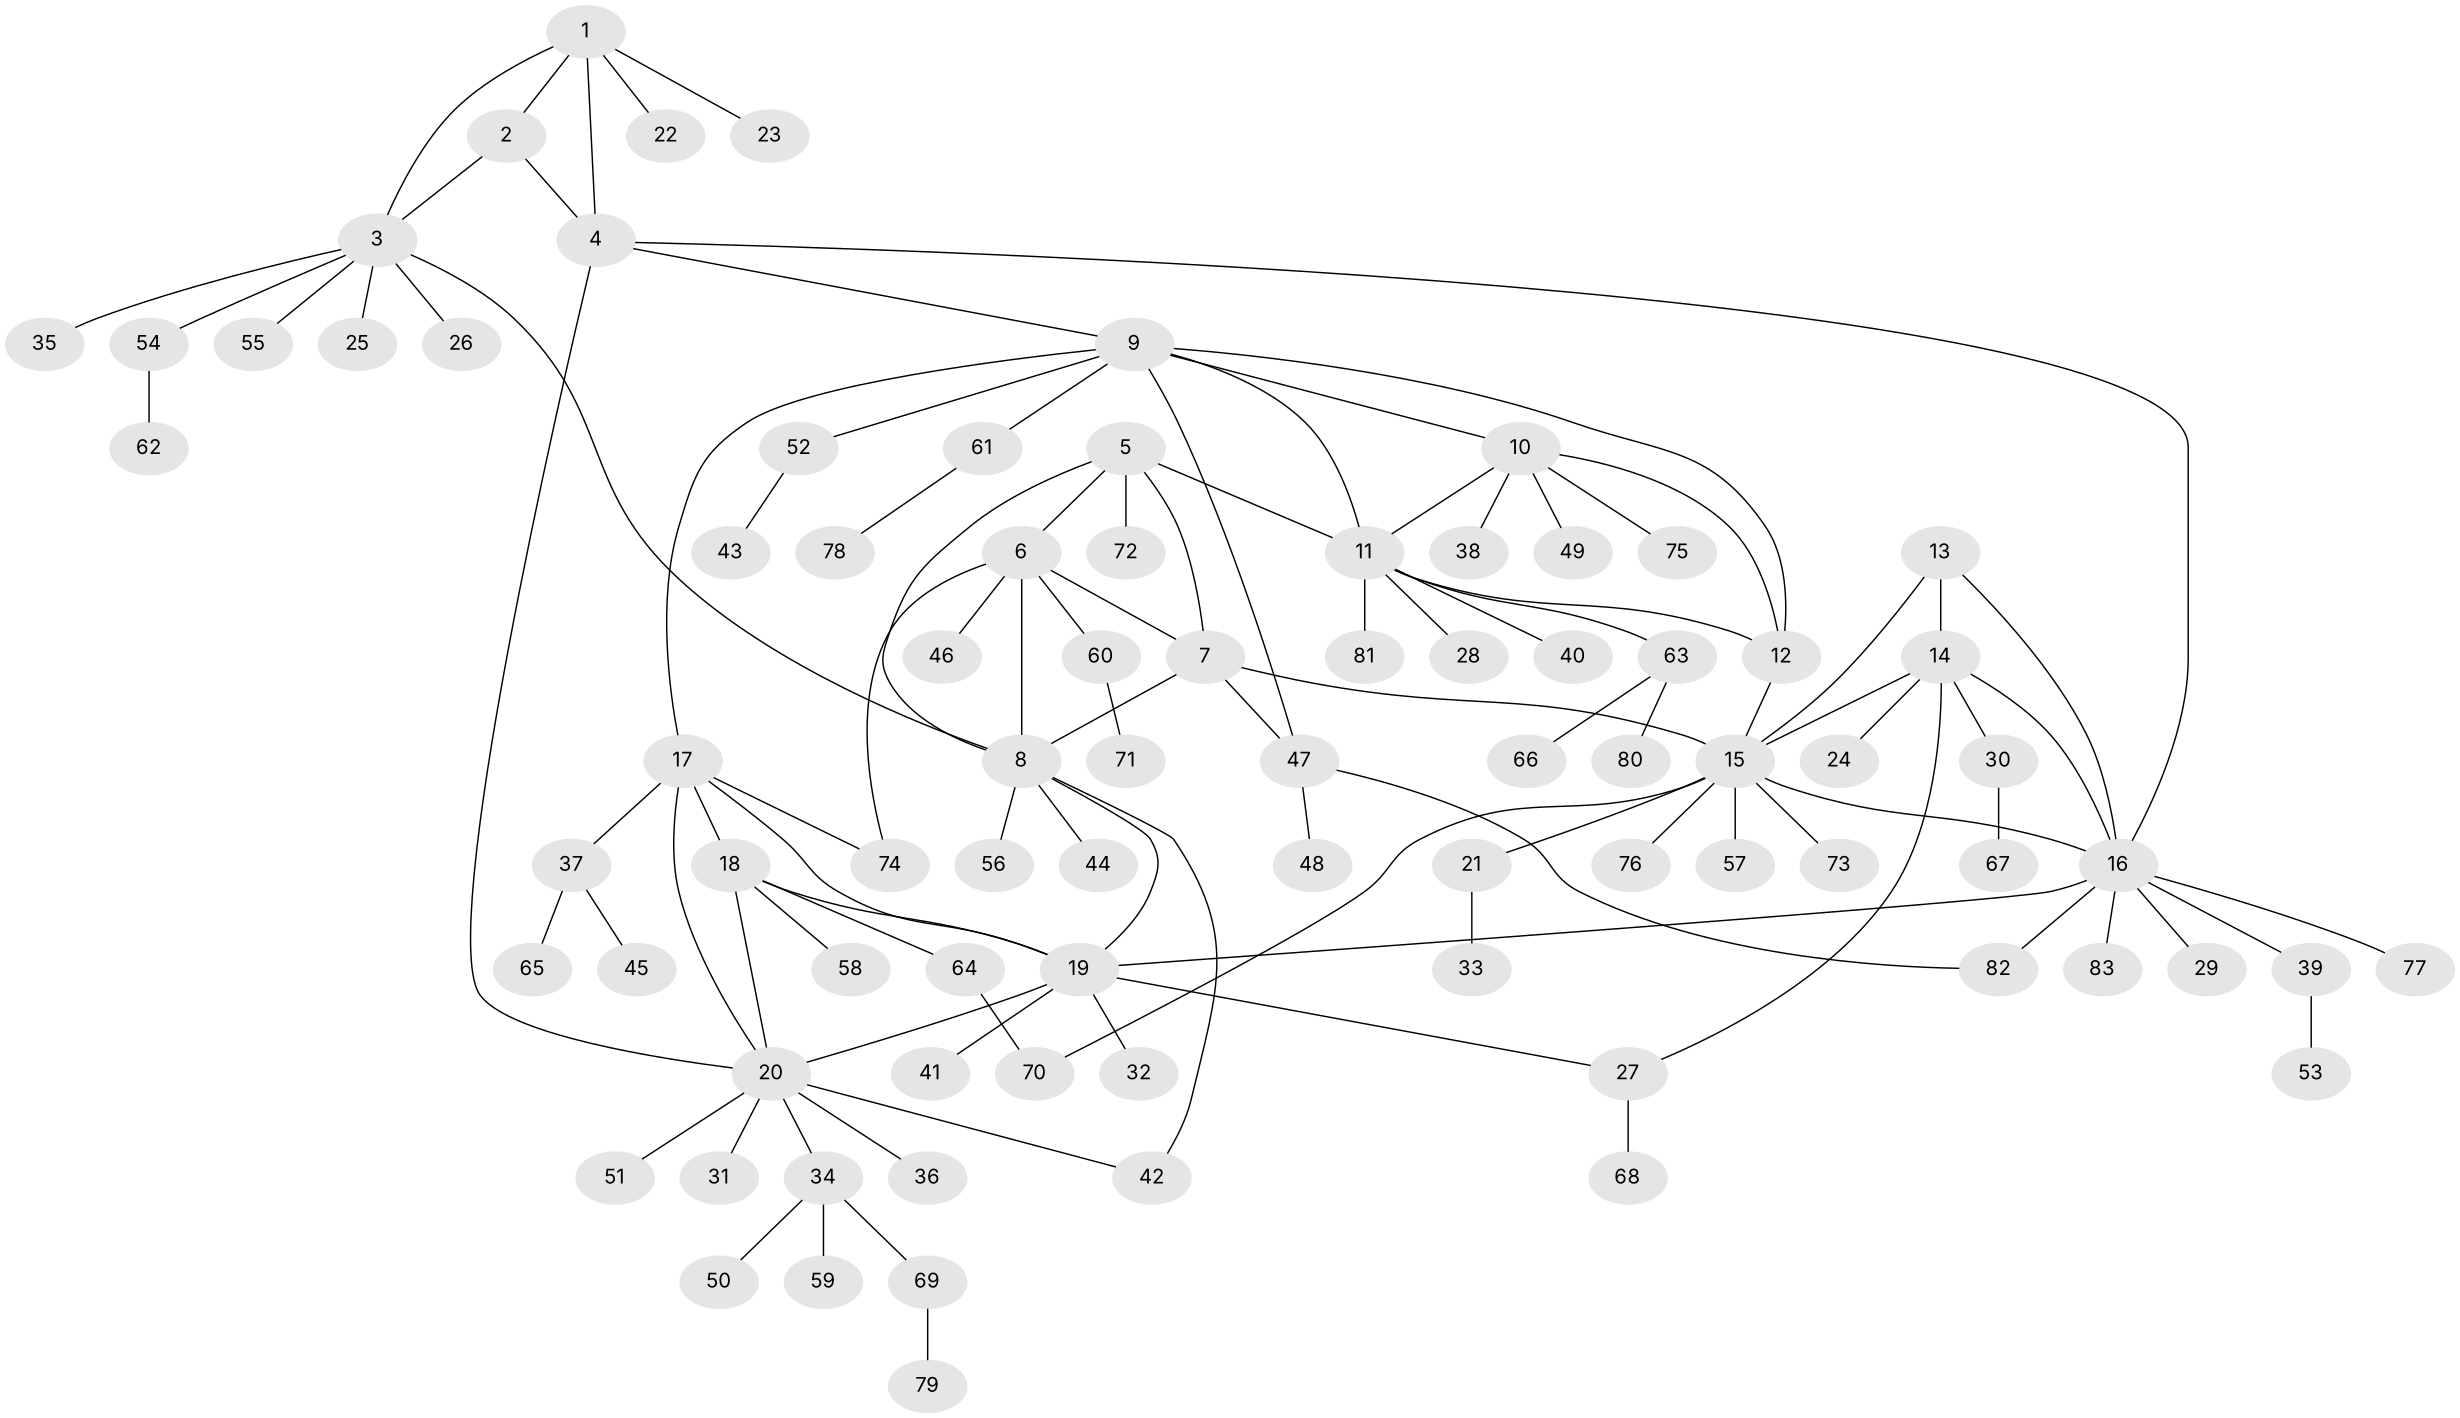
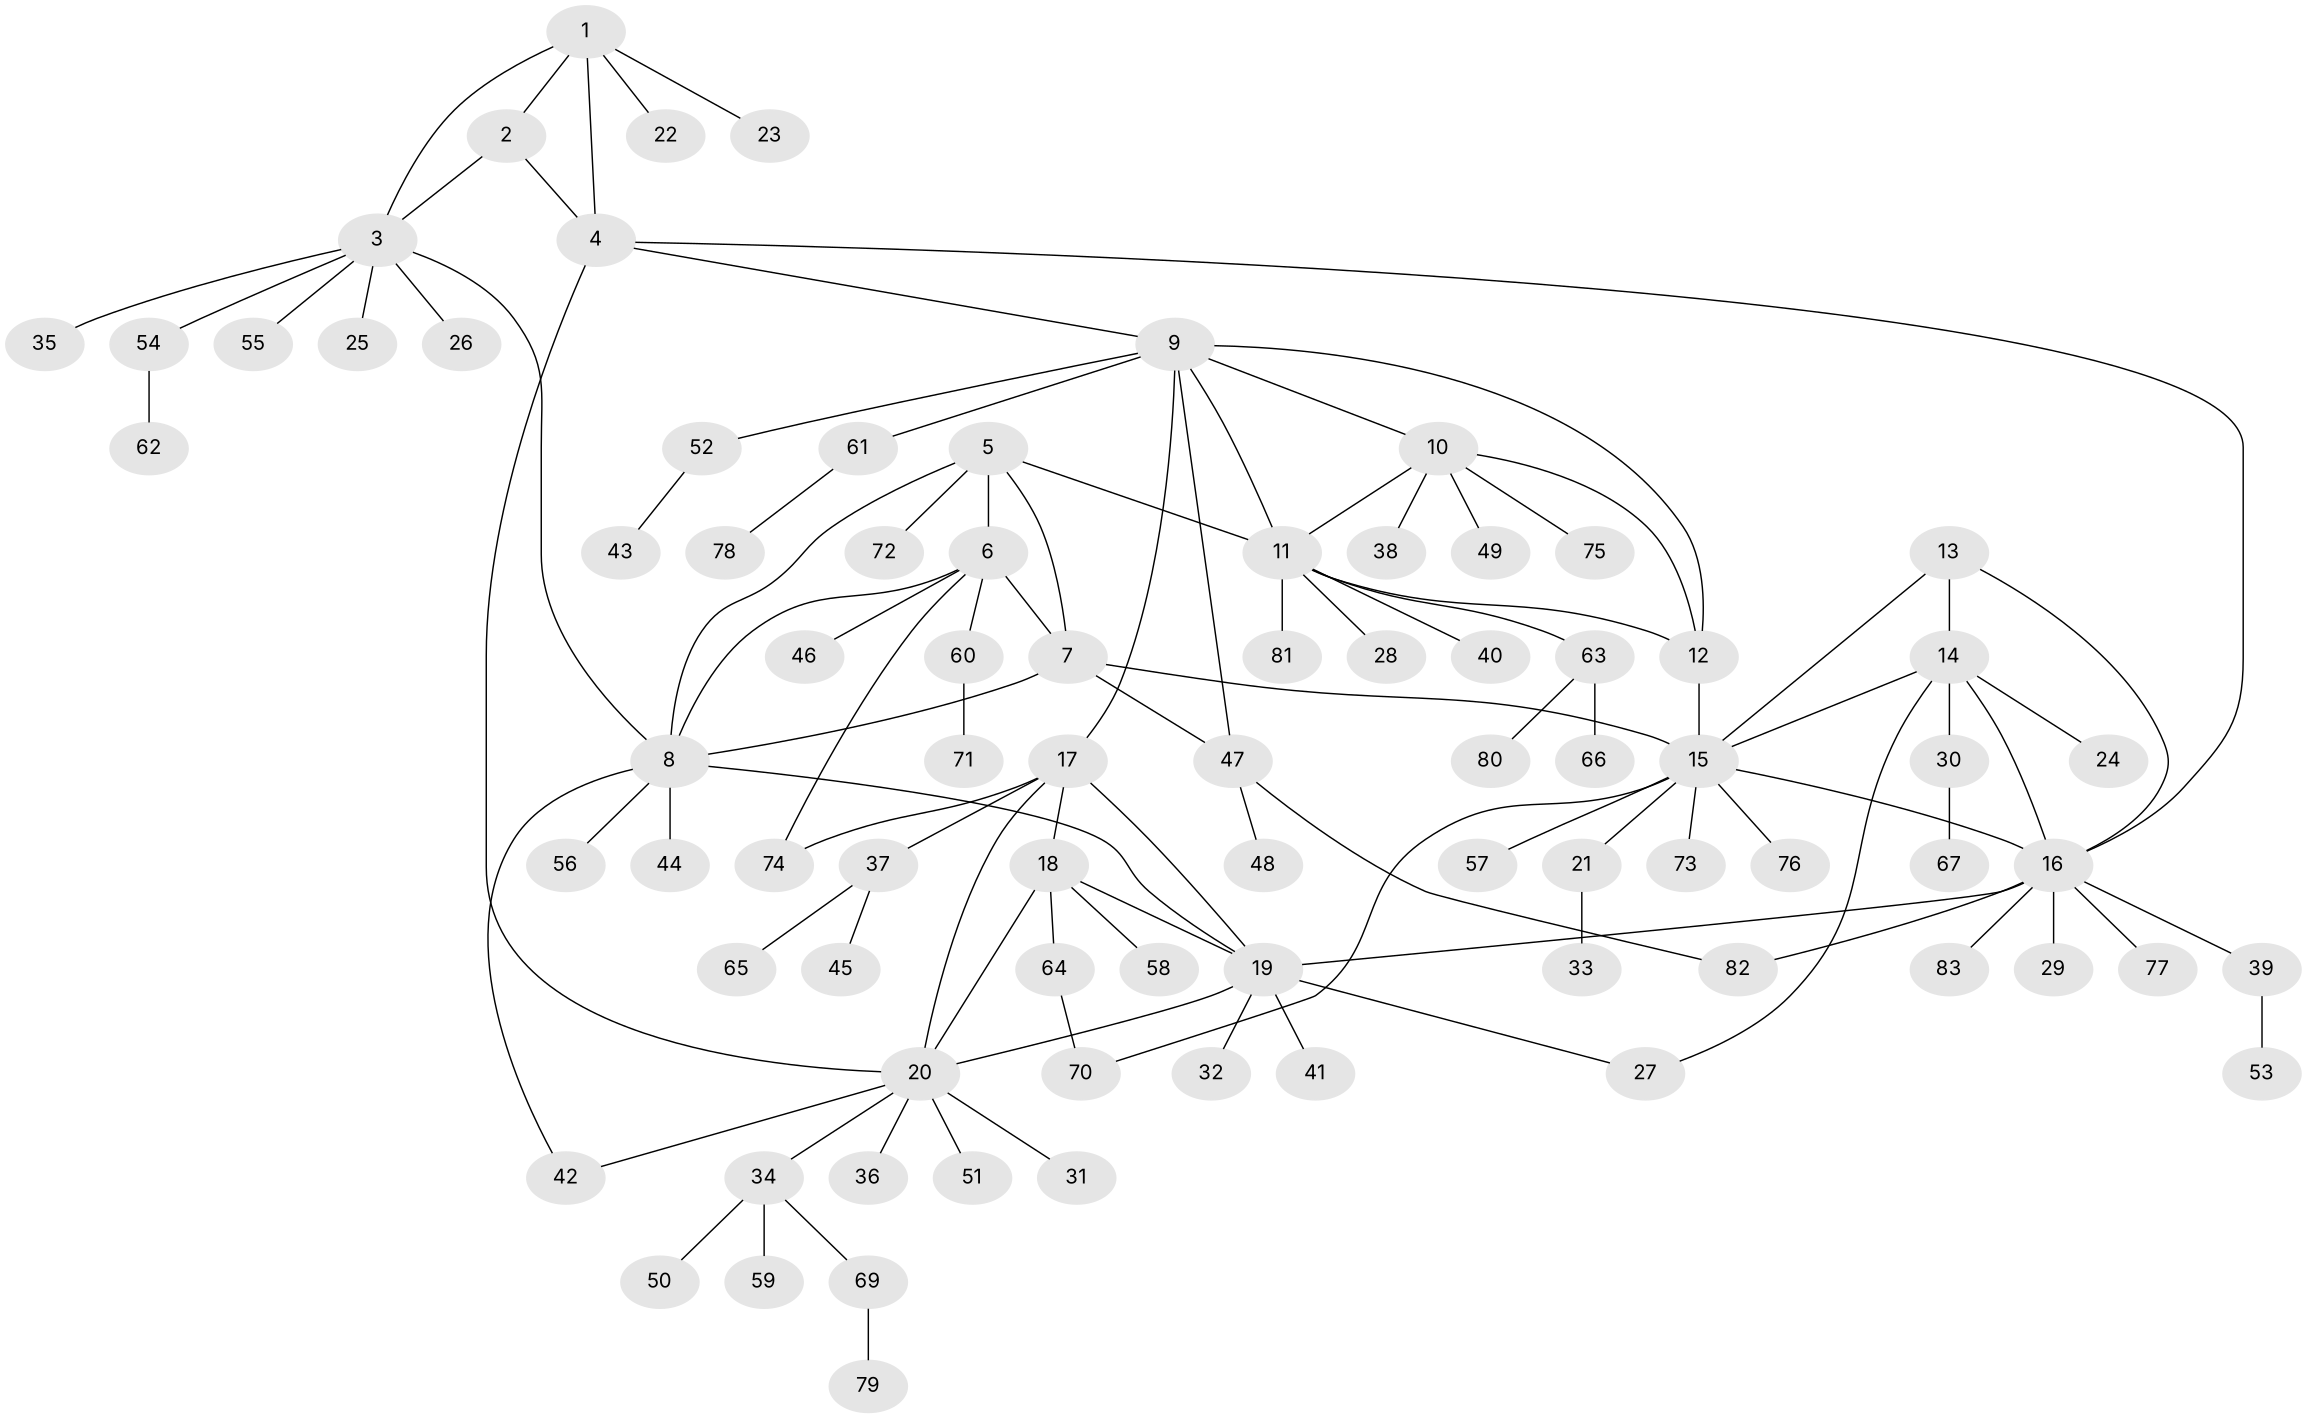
(1628, 1178) -> none
